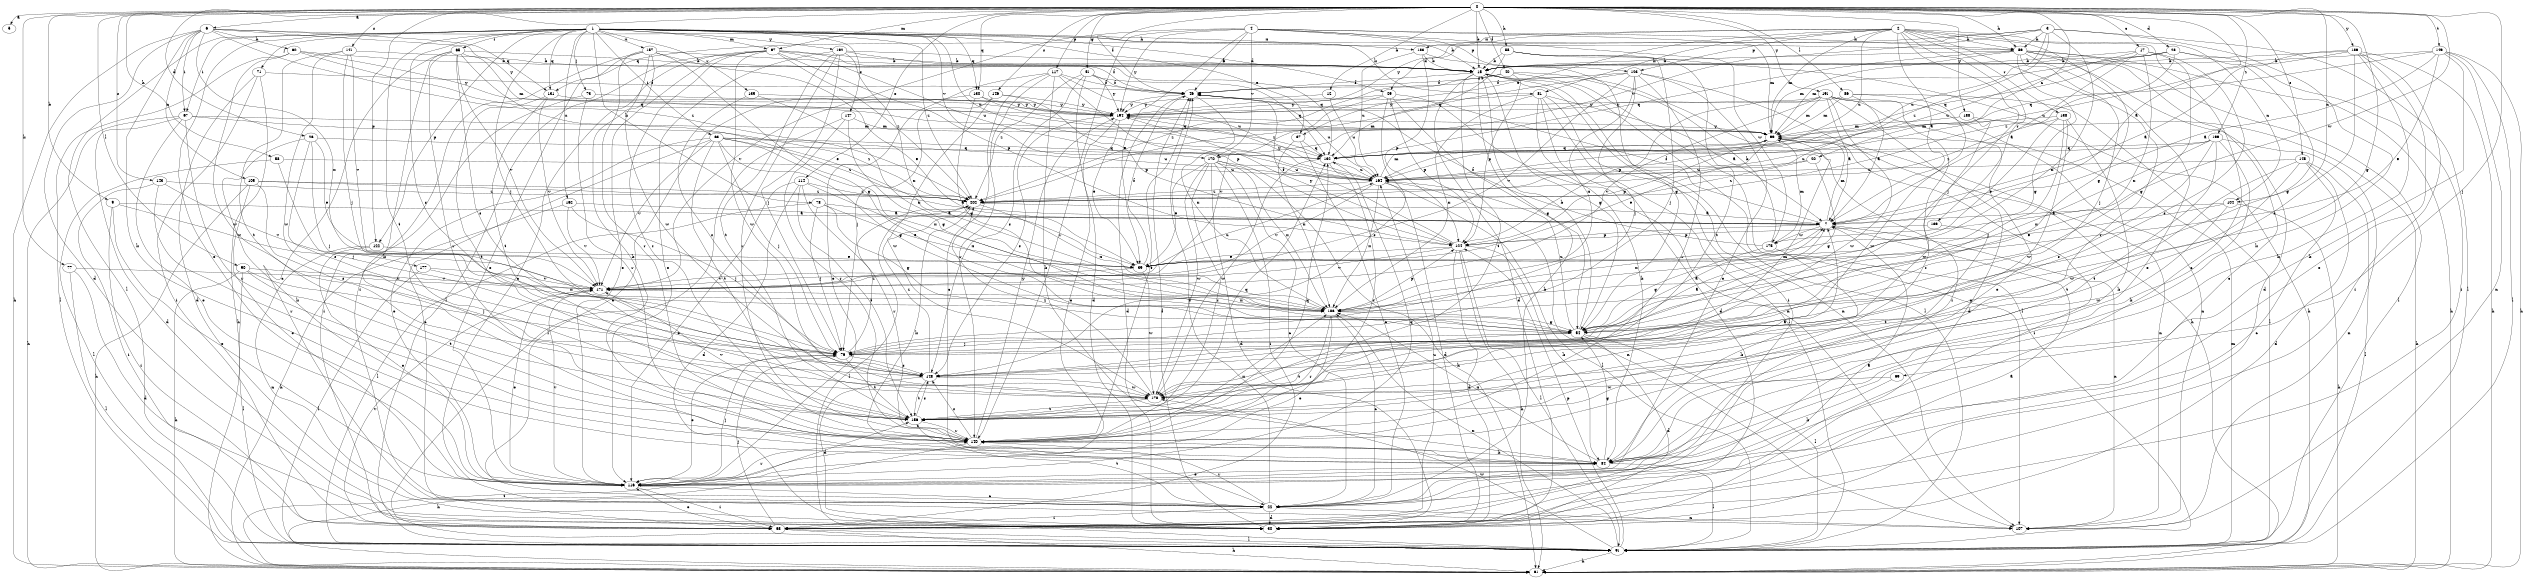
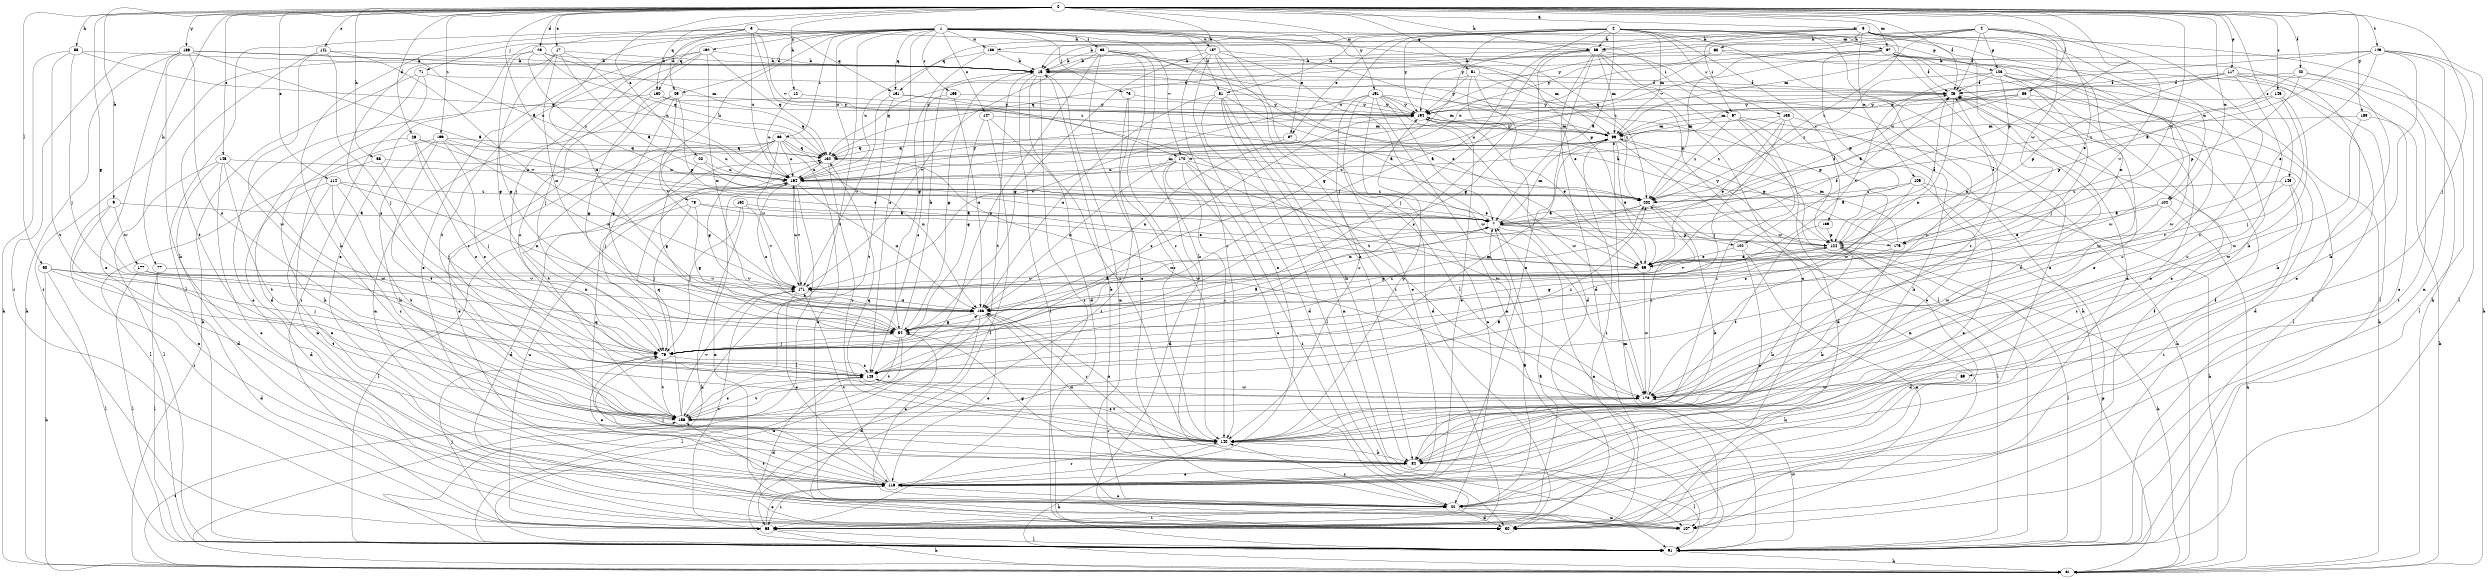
(9, 29) -> none
(565, 114) -> none
(1422, 328) -> none
